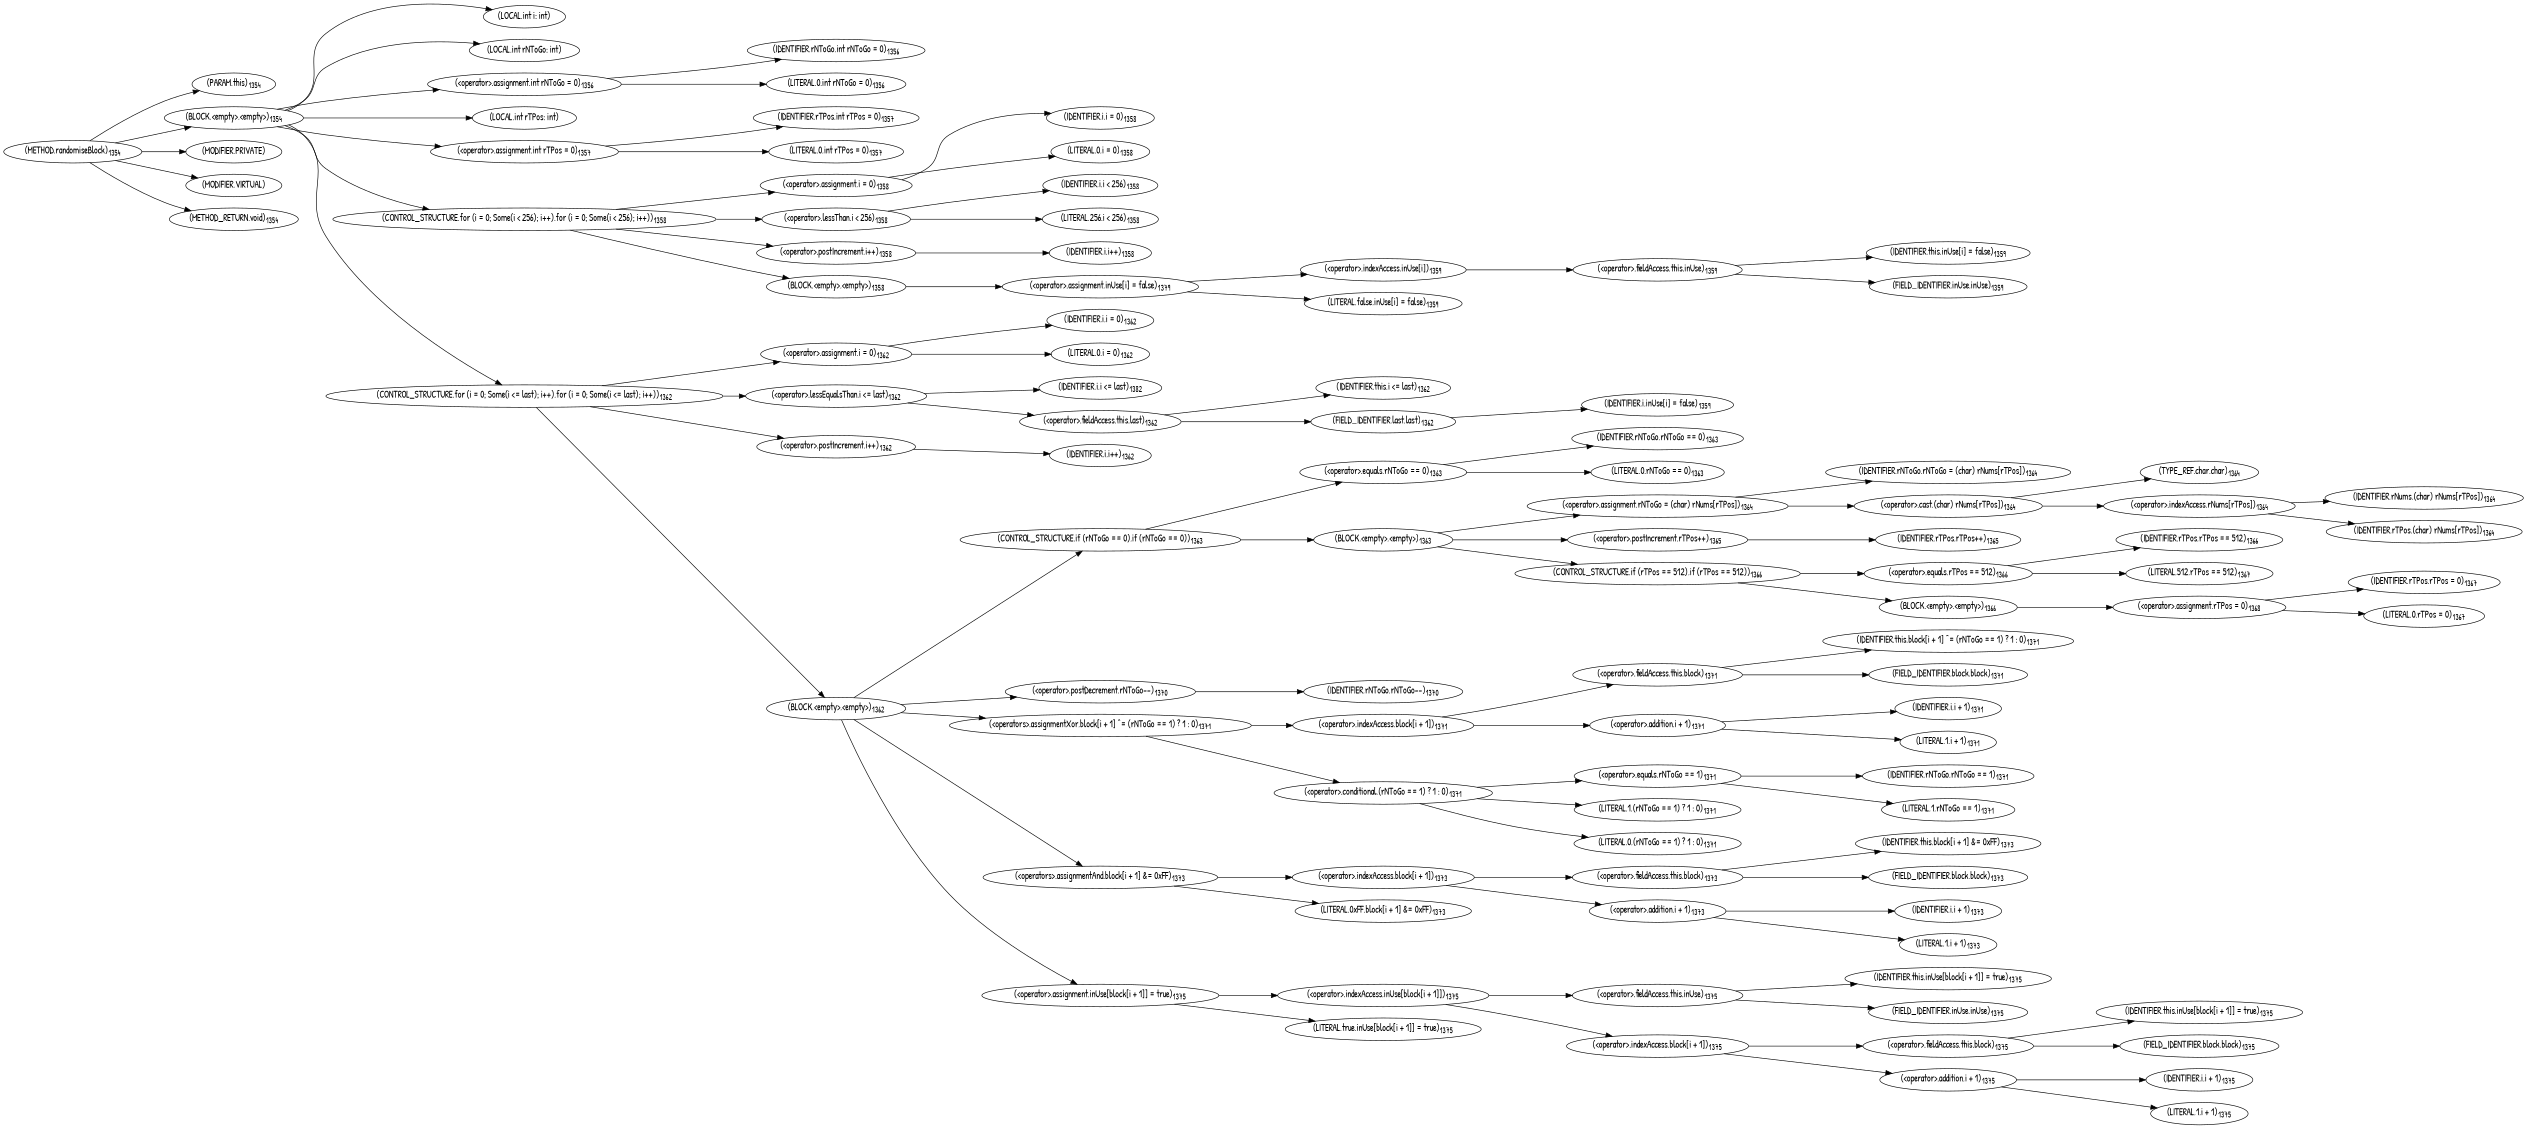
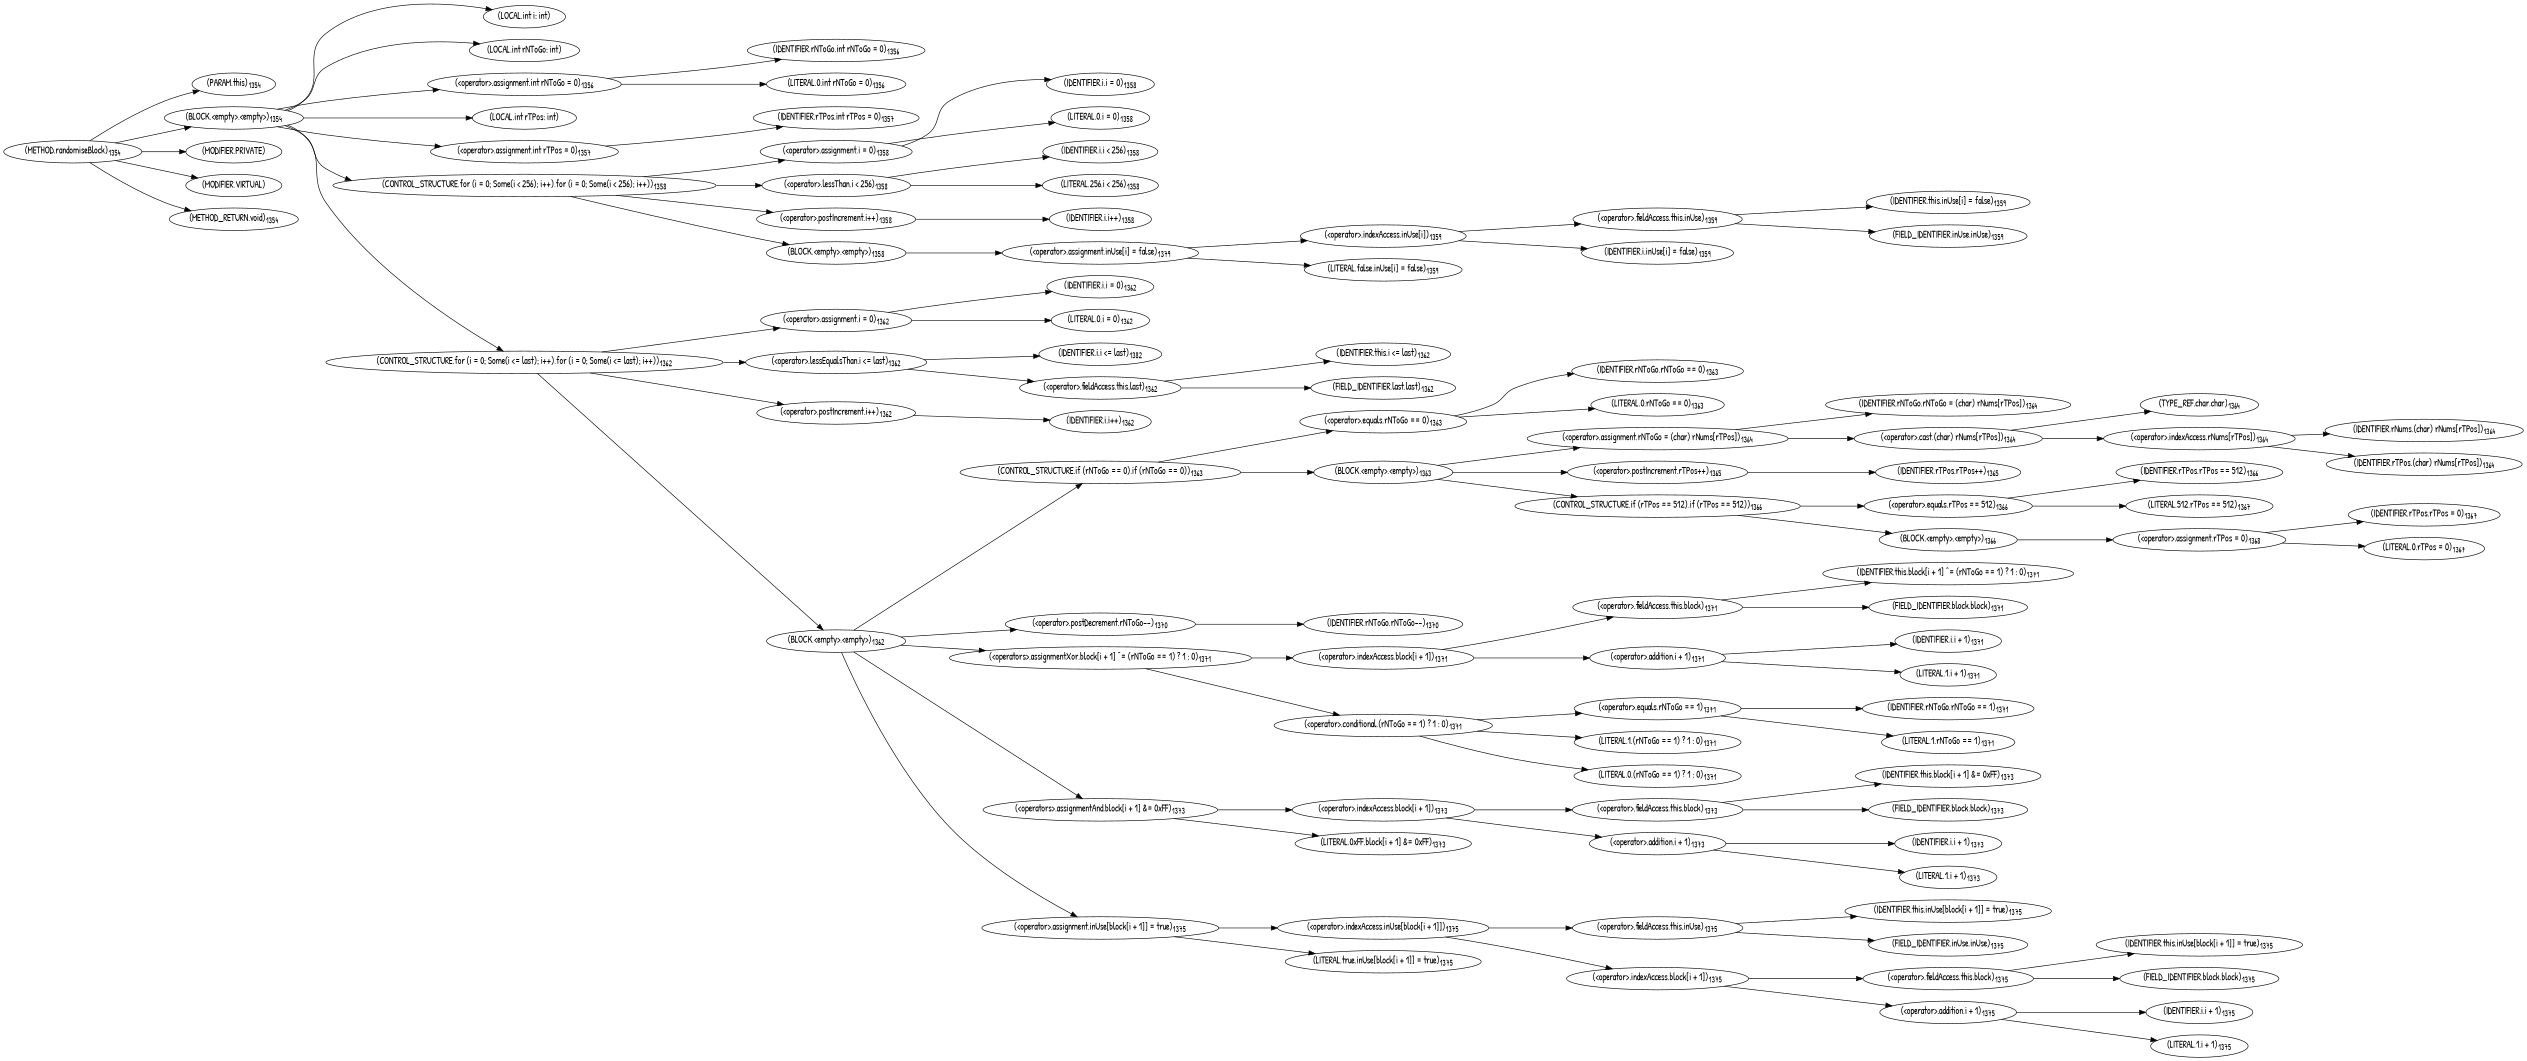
(836, 152) -> none
(1516, 414) -> (1520, 245)
